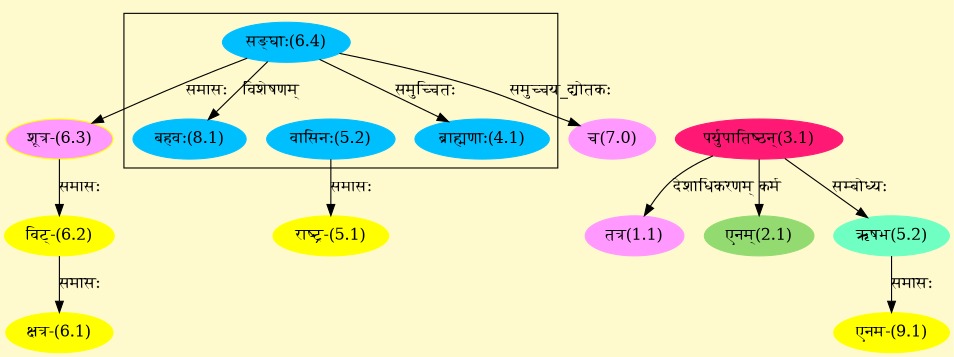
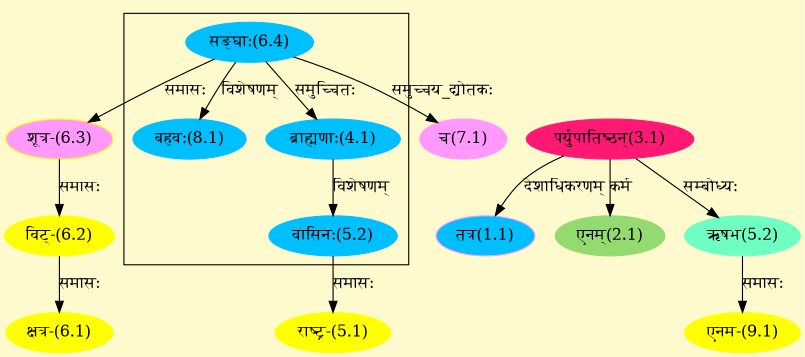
(612, 139) -> (463, 139)
none -> (333, 182)
(635, 236) -> (485, 236)
